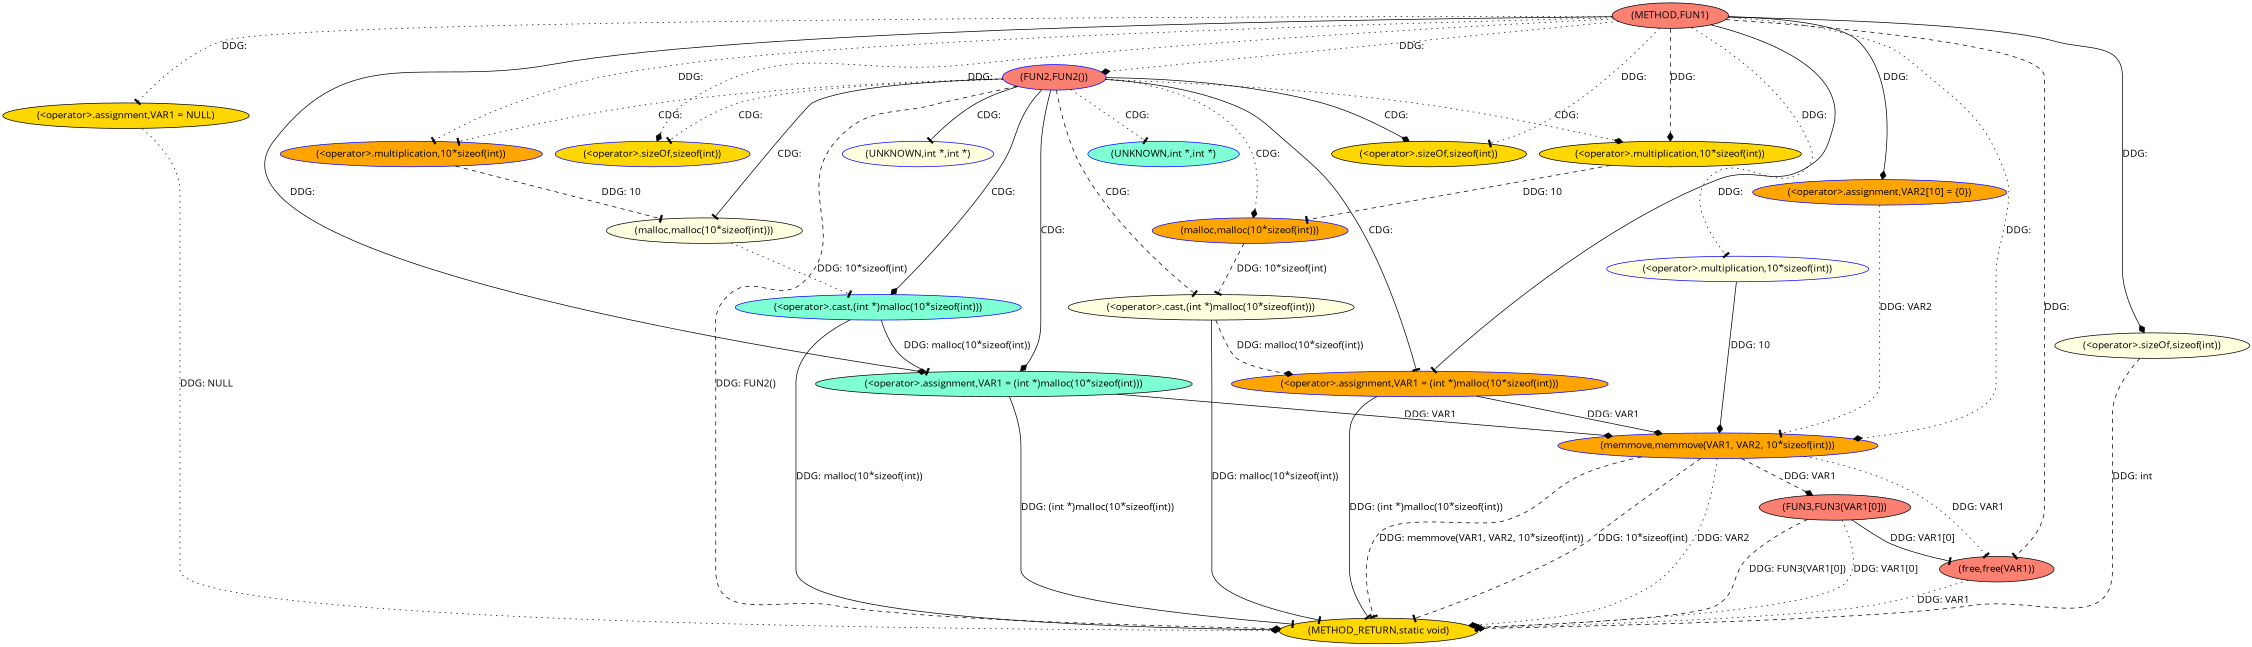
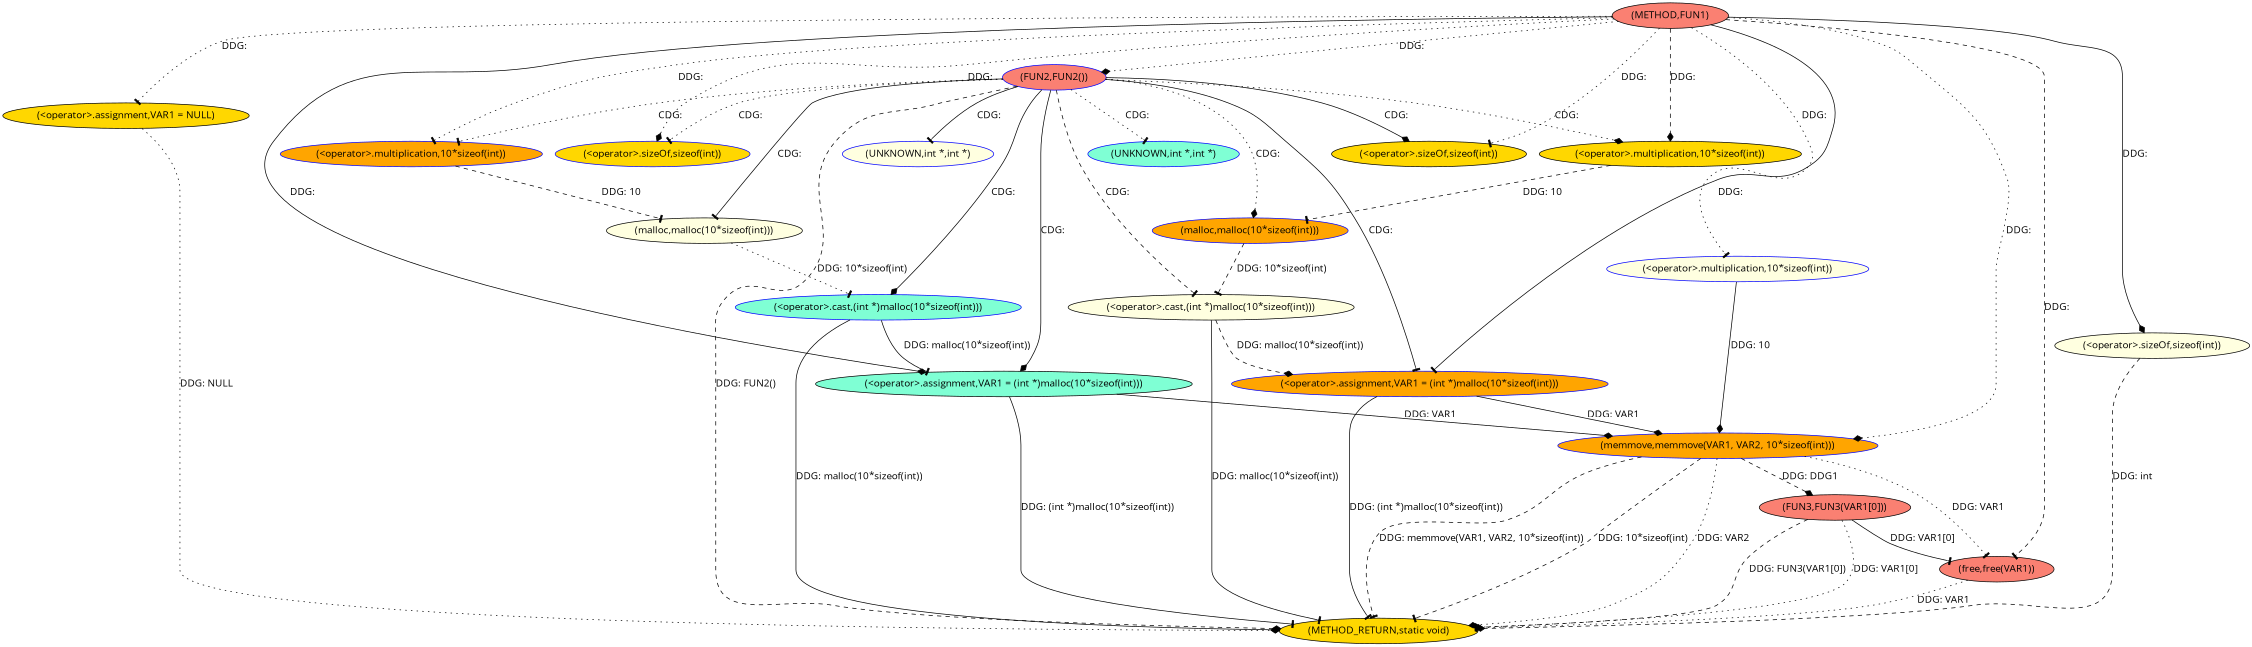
(1880, 192) -> none
(1810, 477) -> (1810, 477)
